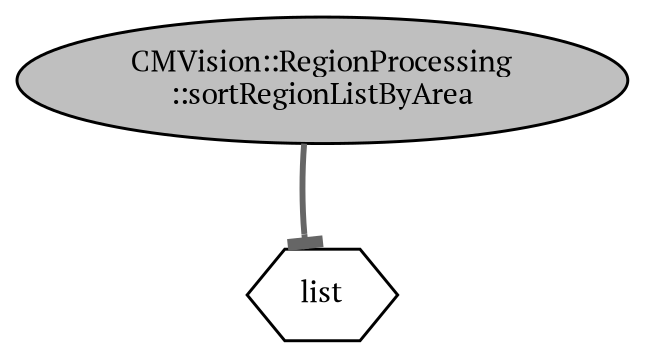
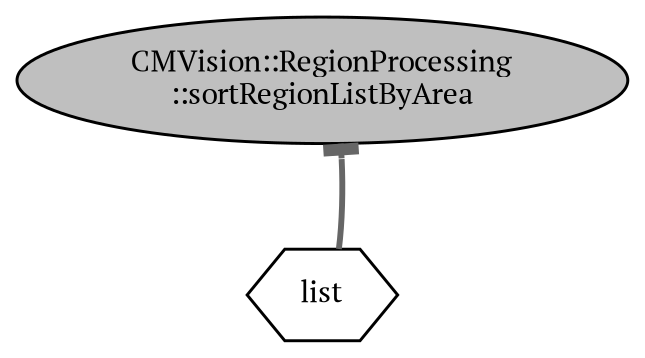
(302, 189) -> (342, 204)
